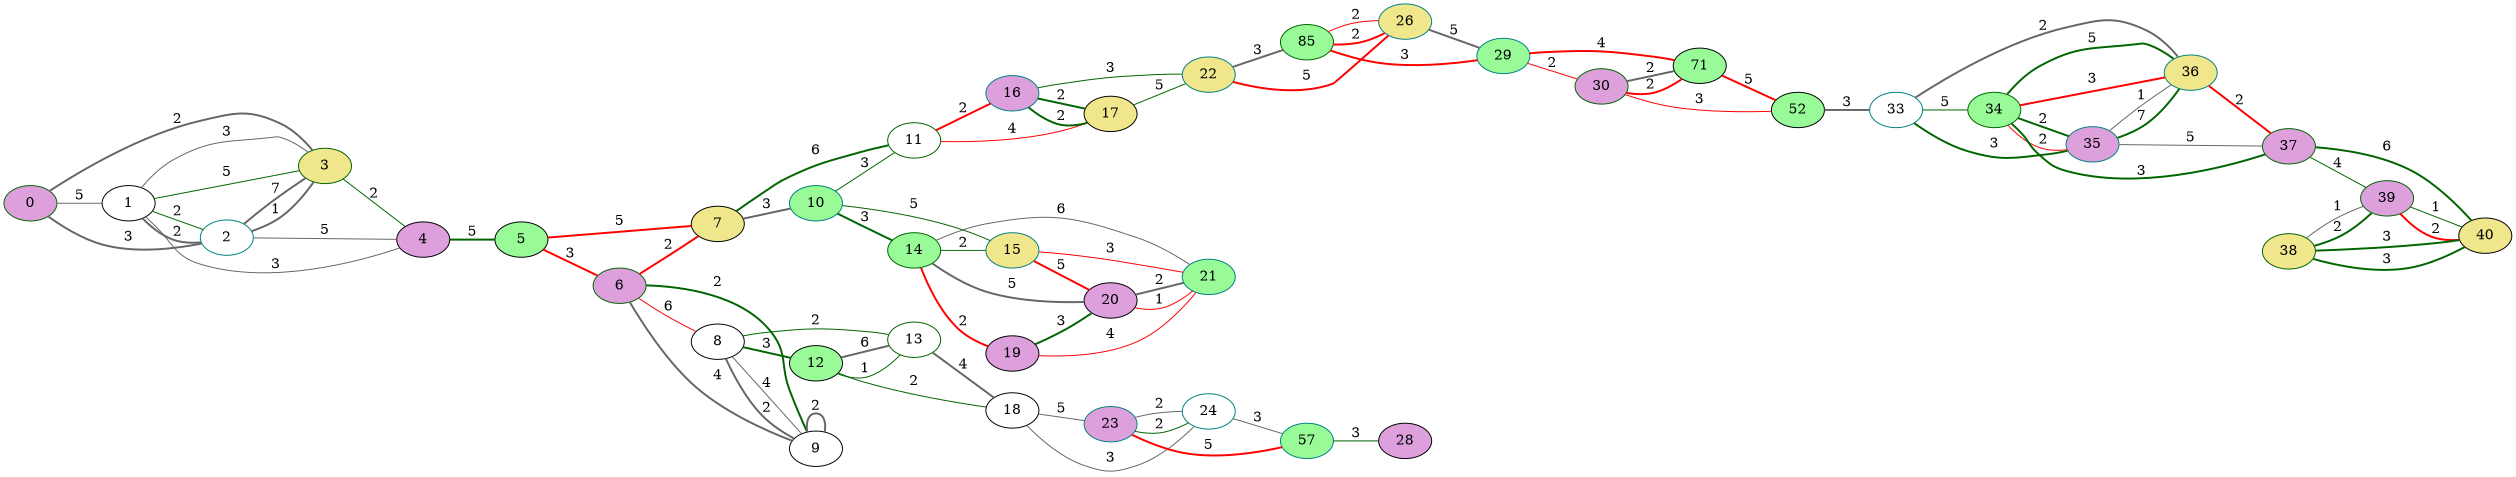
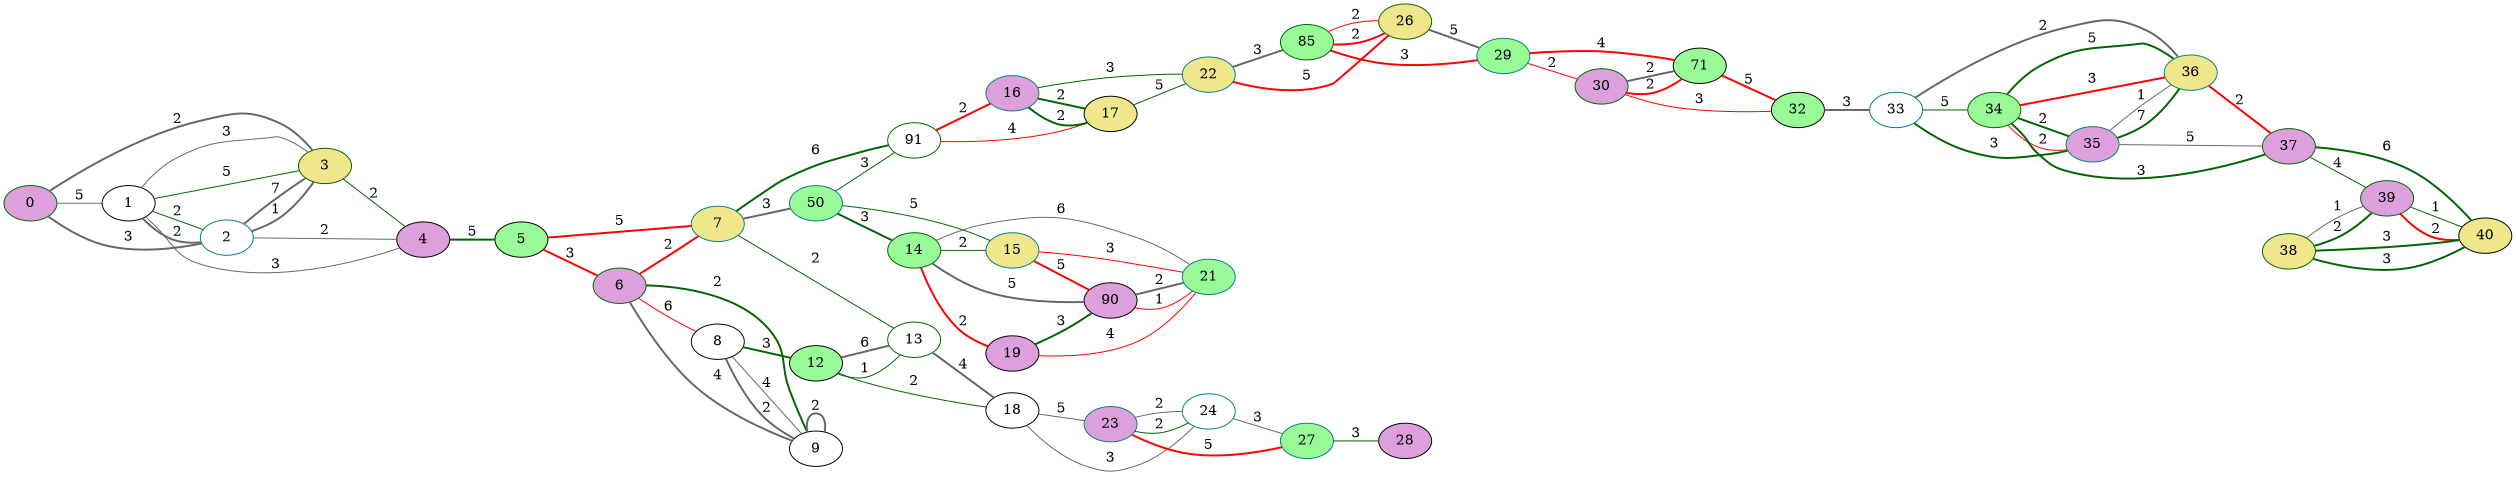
(1405, 22) -> (1405, 22)
(1798, 110) -> (1798, 110)
(914, 140) -> (914, 140)
(816, 203) -> (816, 203)
(718, 224) -> (718, 224)
(325, 230) -> (325, 230)
(1111, 300) -> (1111, 300)
(816, 329) -> (816, 282)
(1307, 441) -> (1307, 441)
